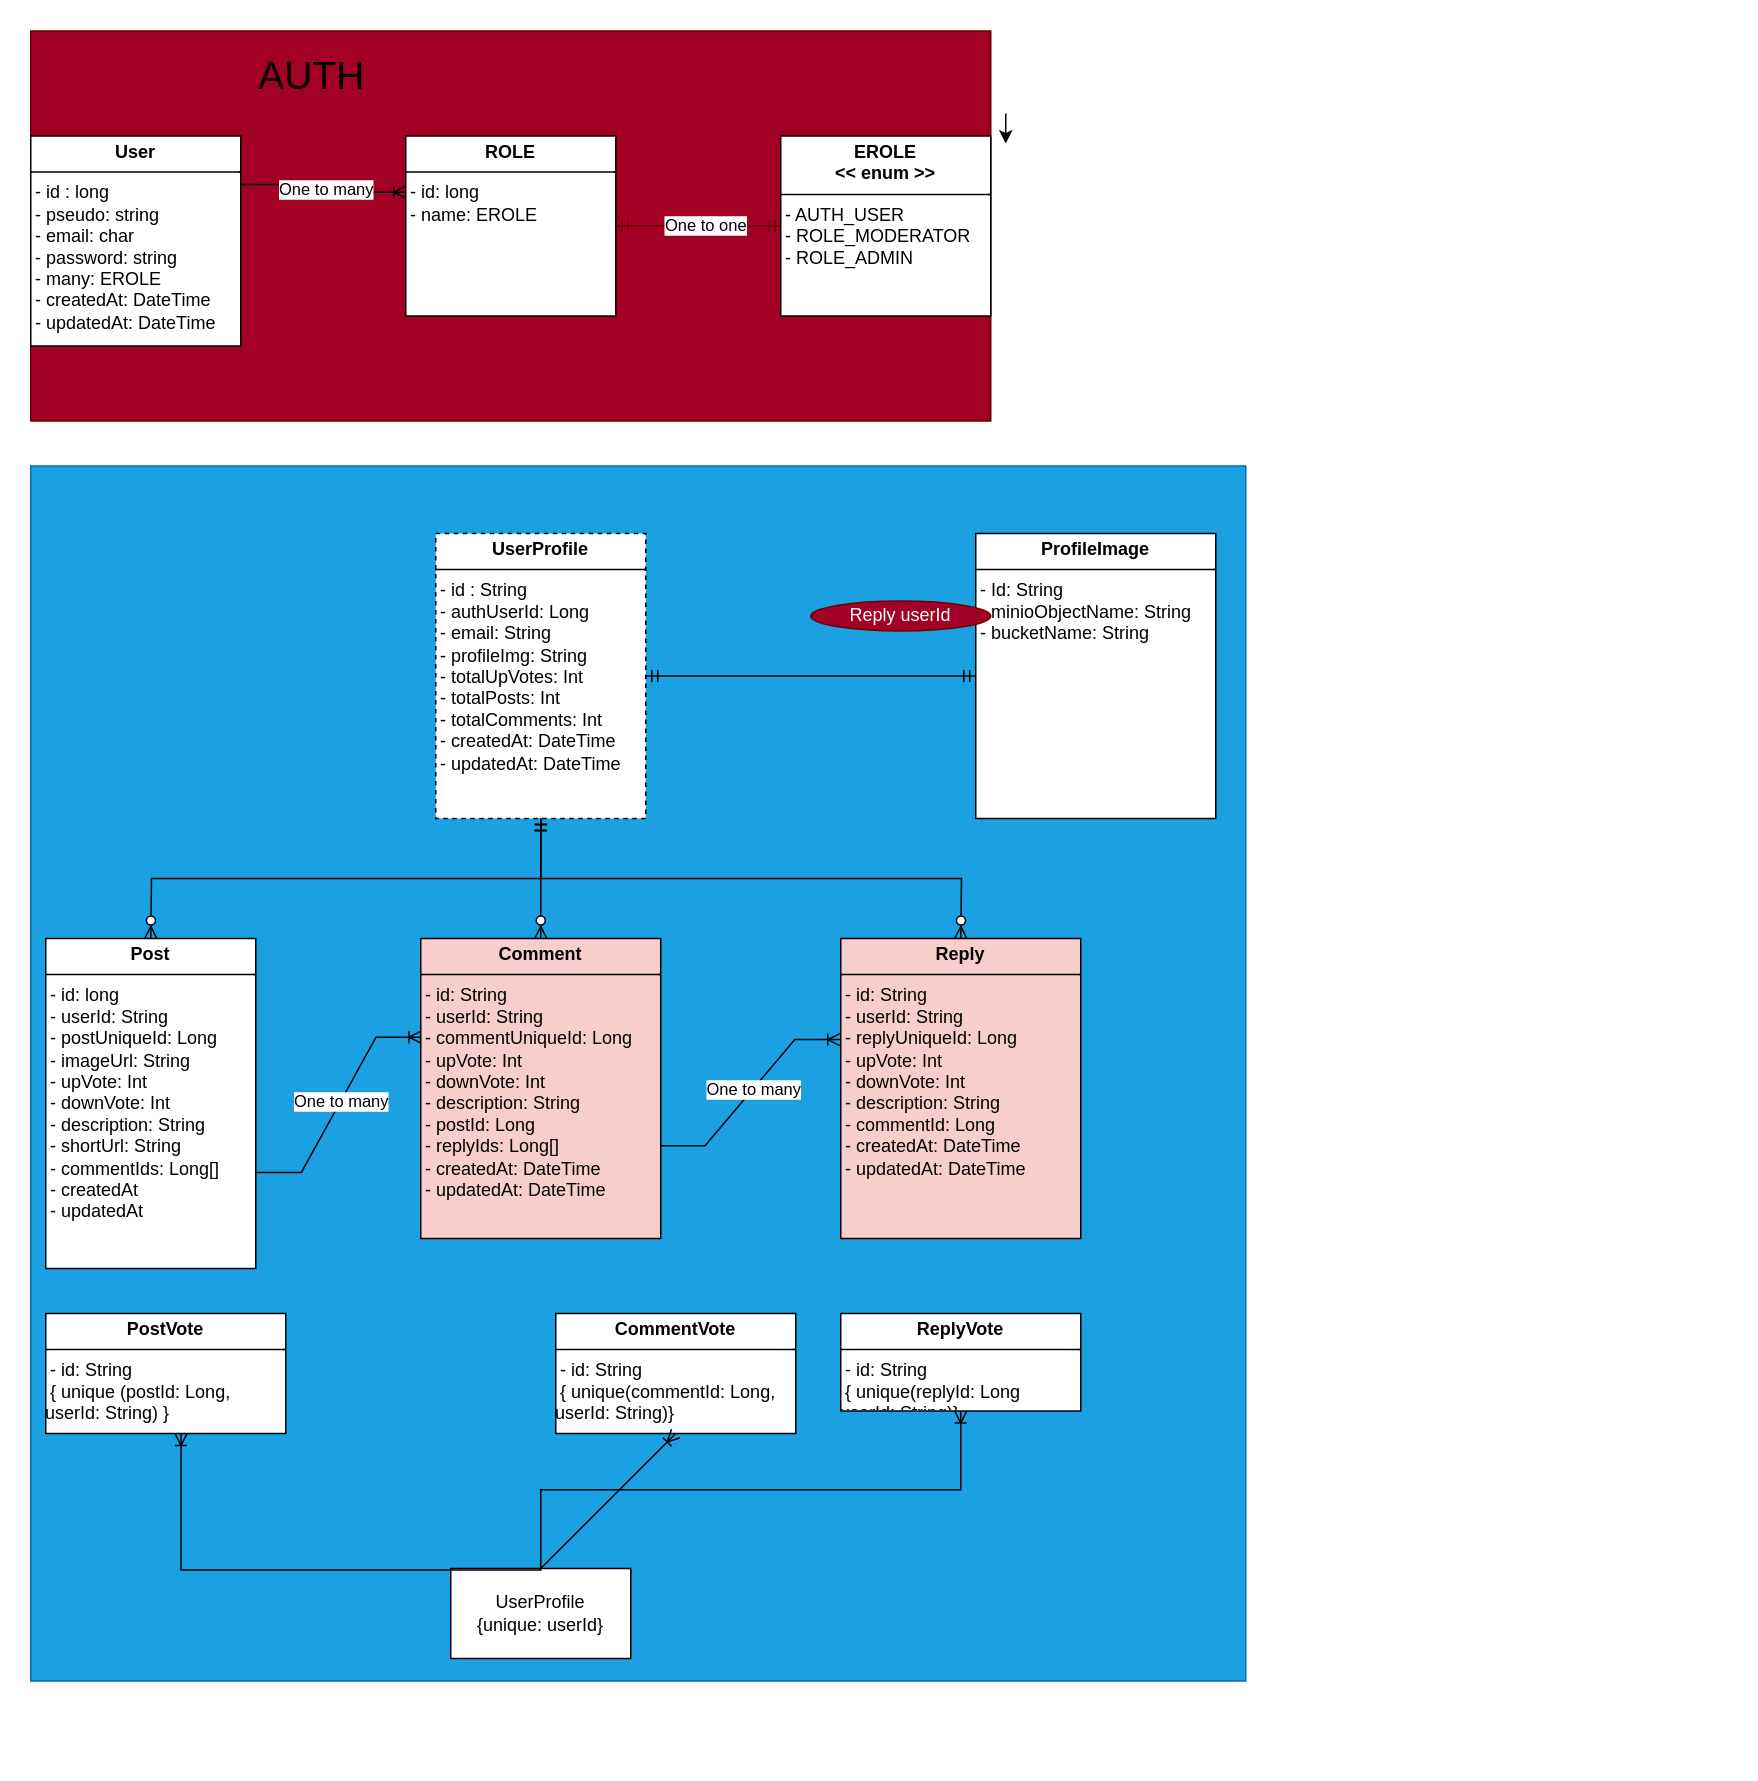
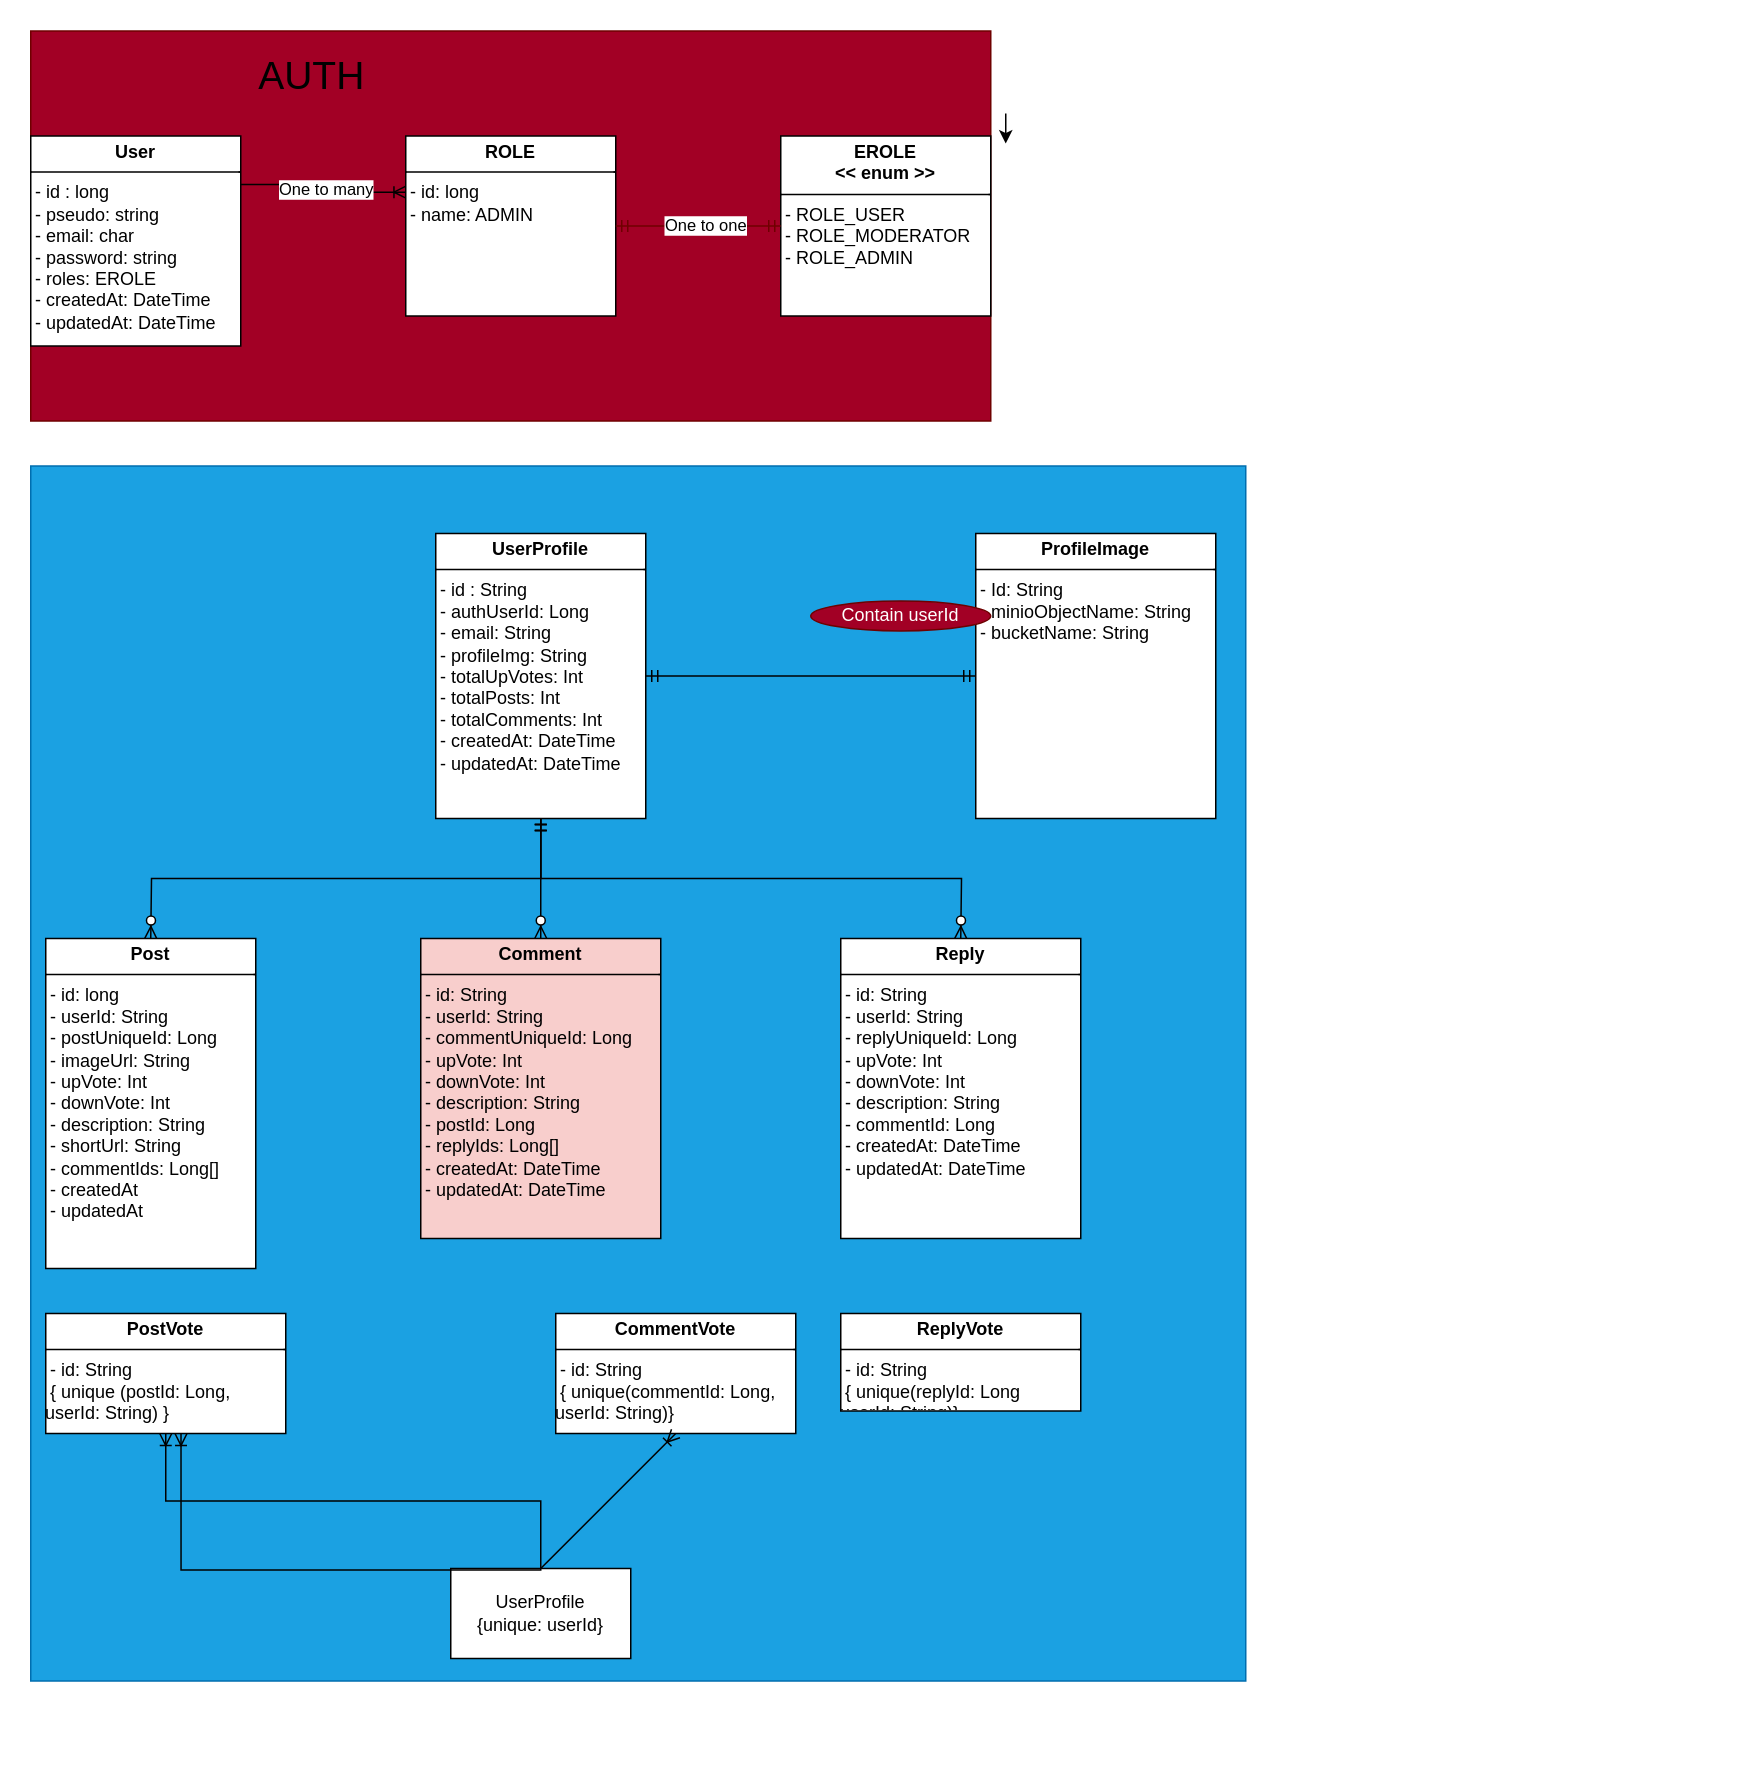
(464, 168) -> (464, 168)
(859, 190) -> (859, 190)
(127, 222) -> (127, 222)
(901, 616) -> (901, 616)
(541, 676) -> (541, 676)
(961, 1088) -> (961, 1088)
(750, 1093) -> none
(339, 1105) -> none
(783, 1490) -> (321, 1501)
